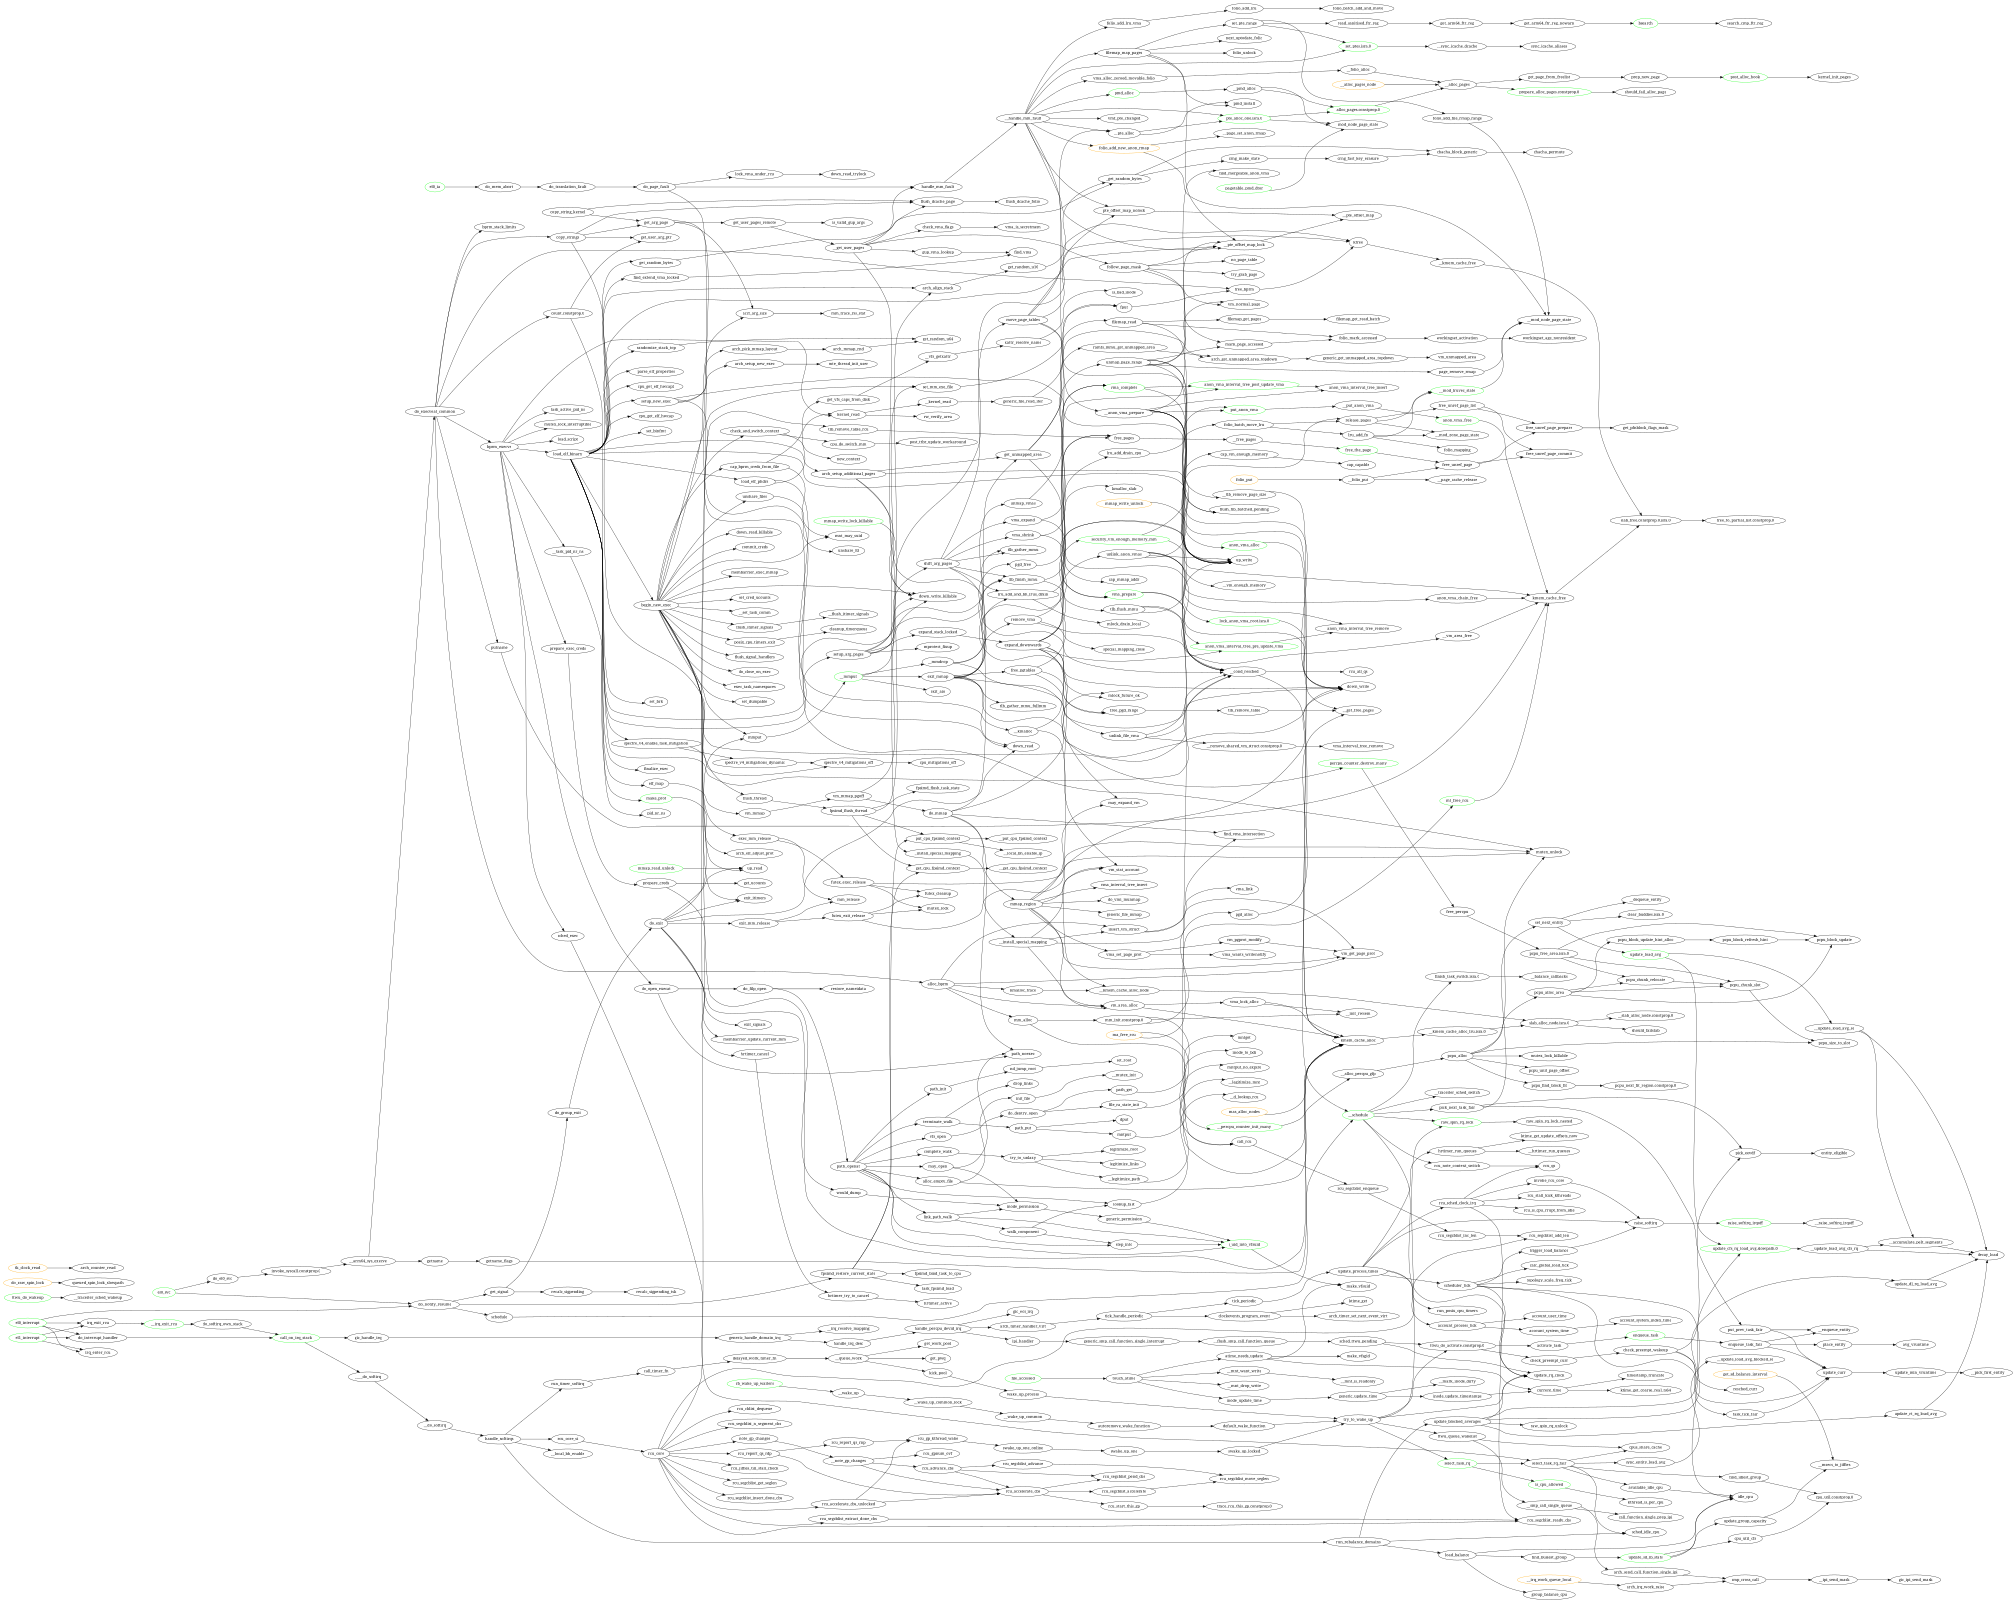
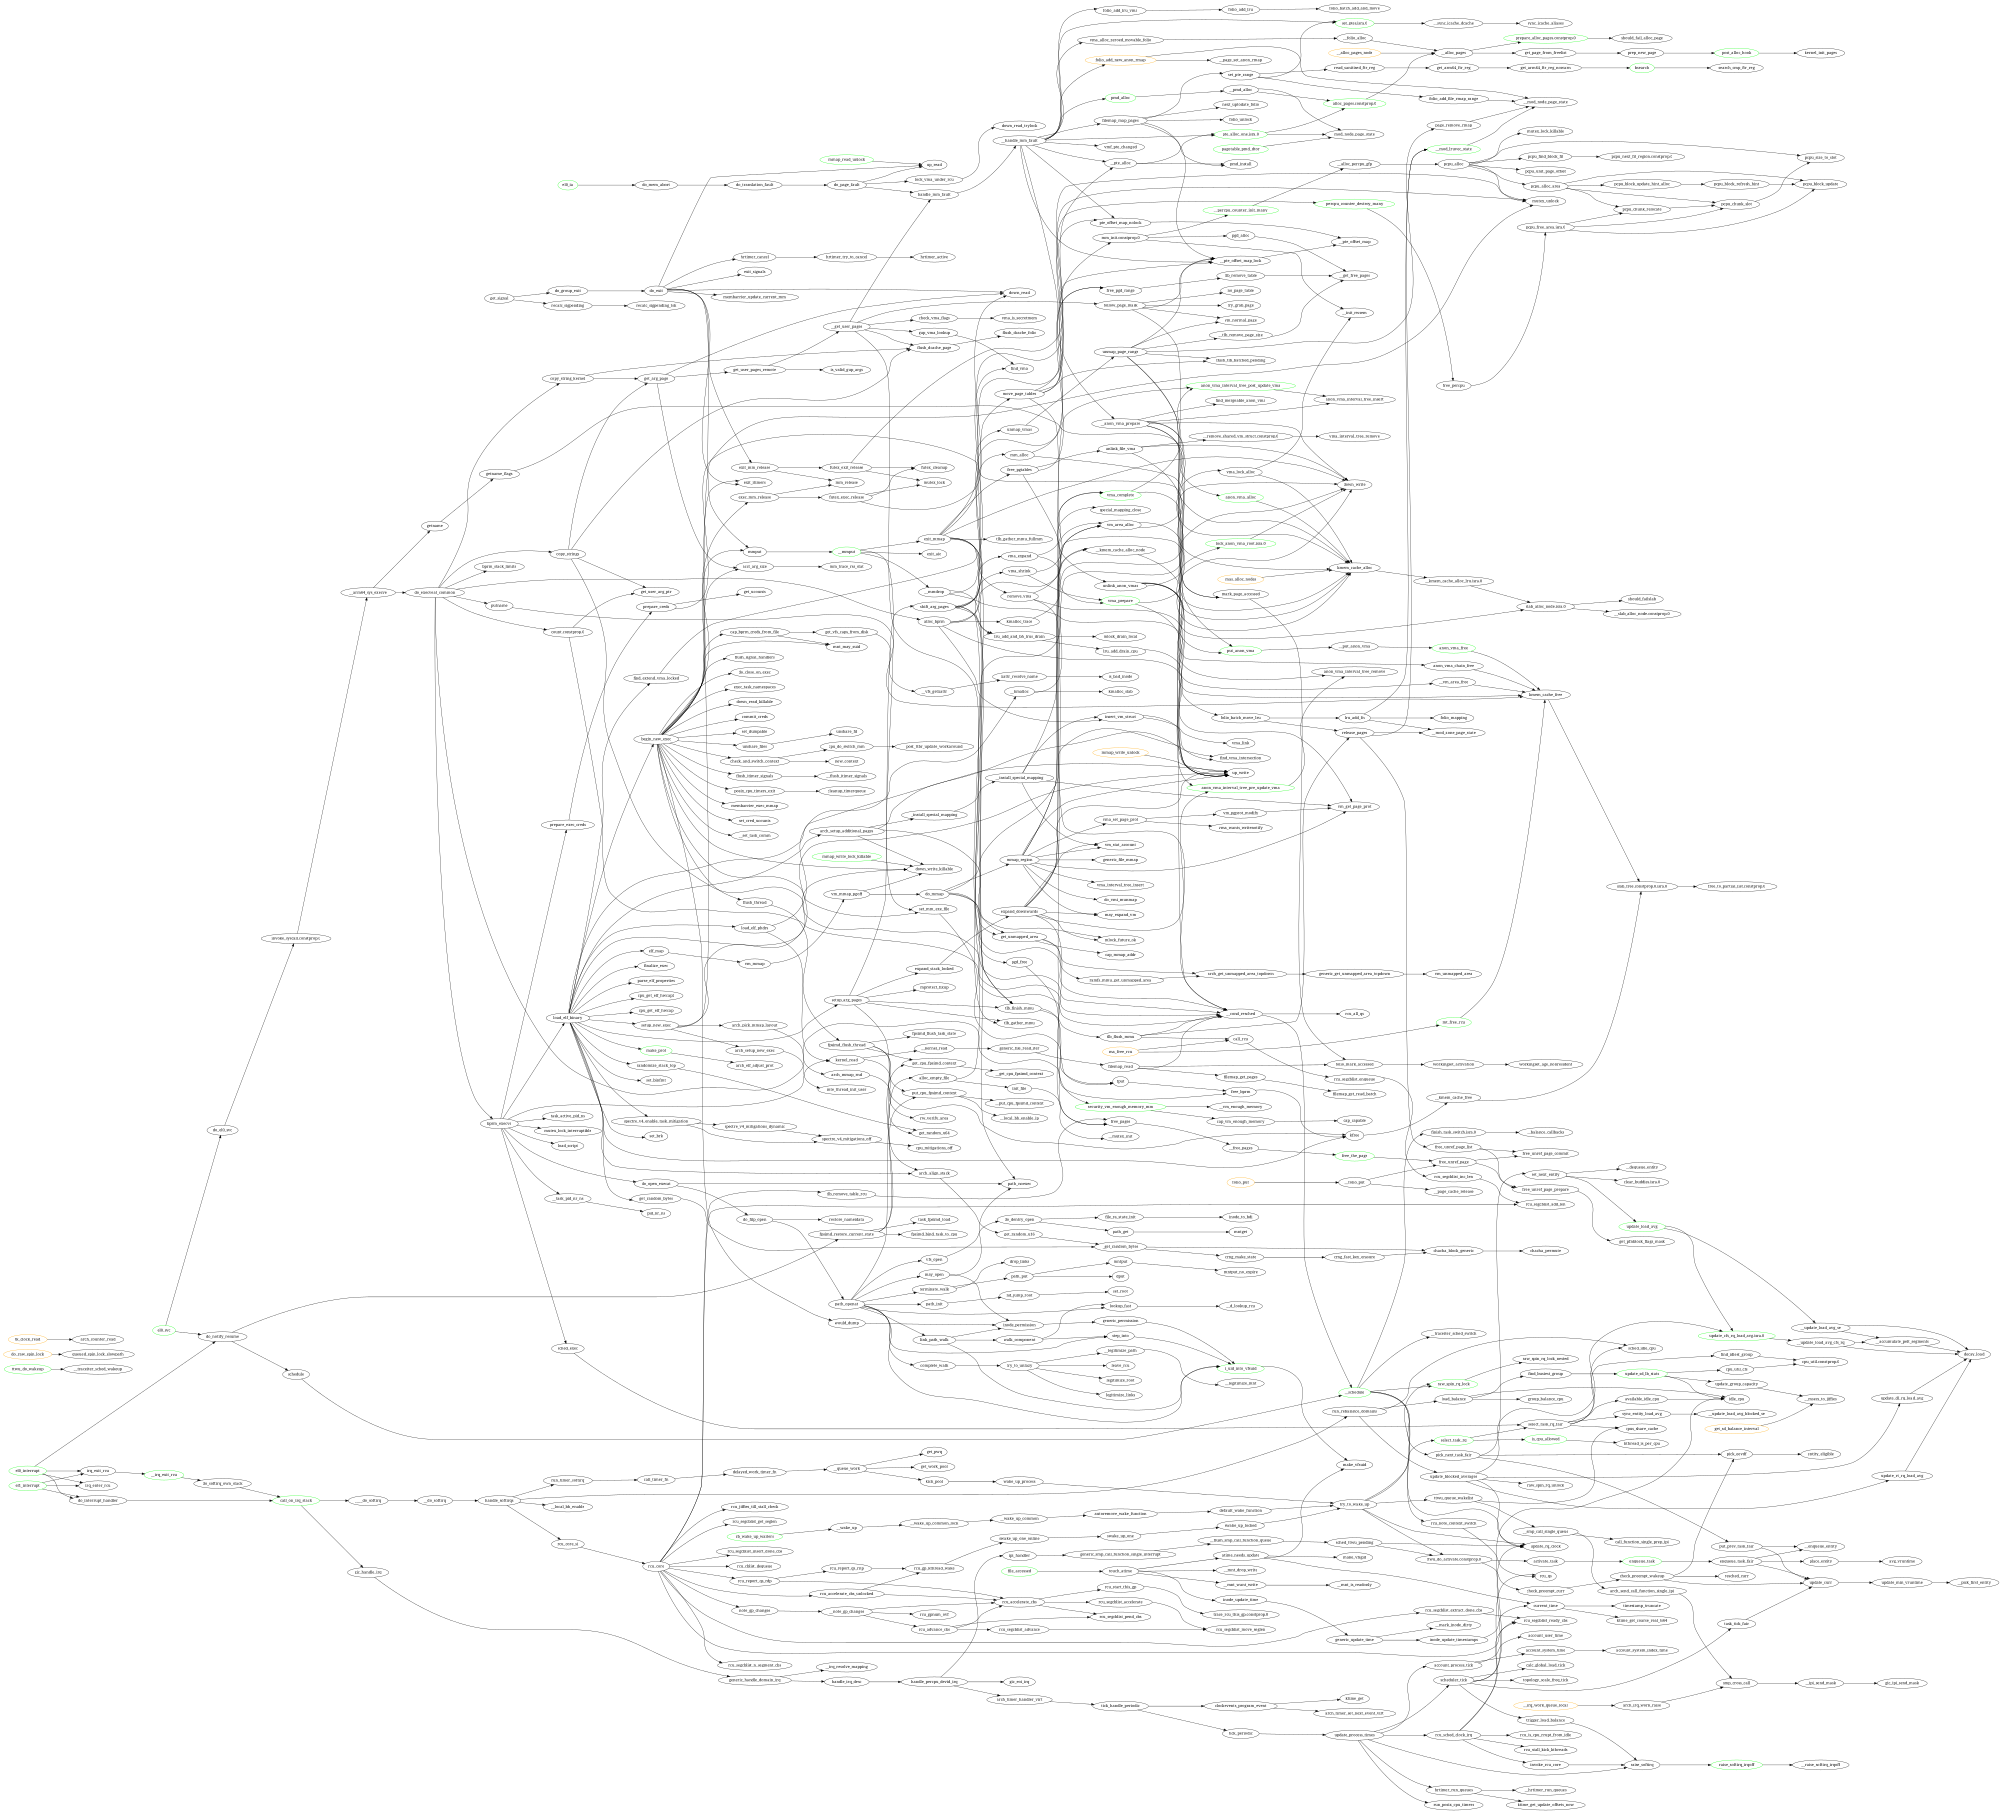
none -> (472, 472)
none -> (1111, 792)
(1745, 1249) -> (1737, 1336)
(468, 1298) -> none
none -> (1121, 1366)
